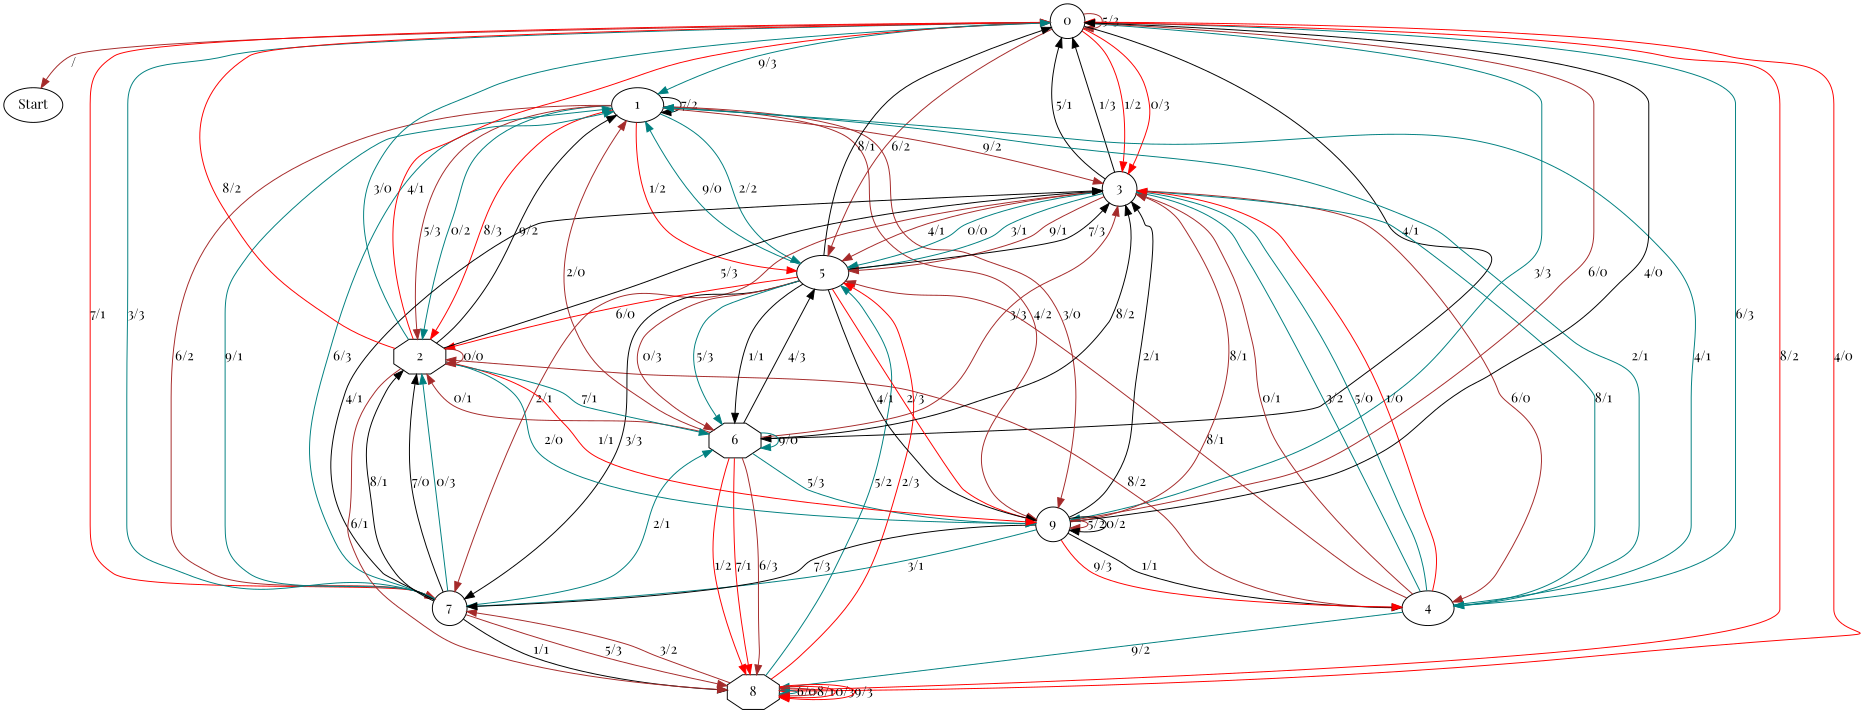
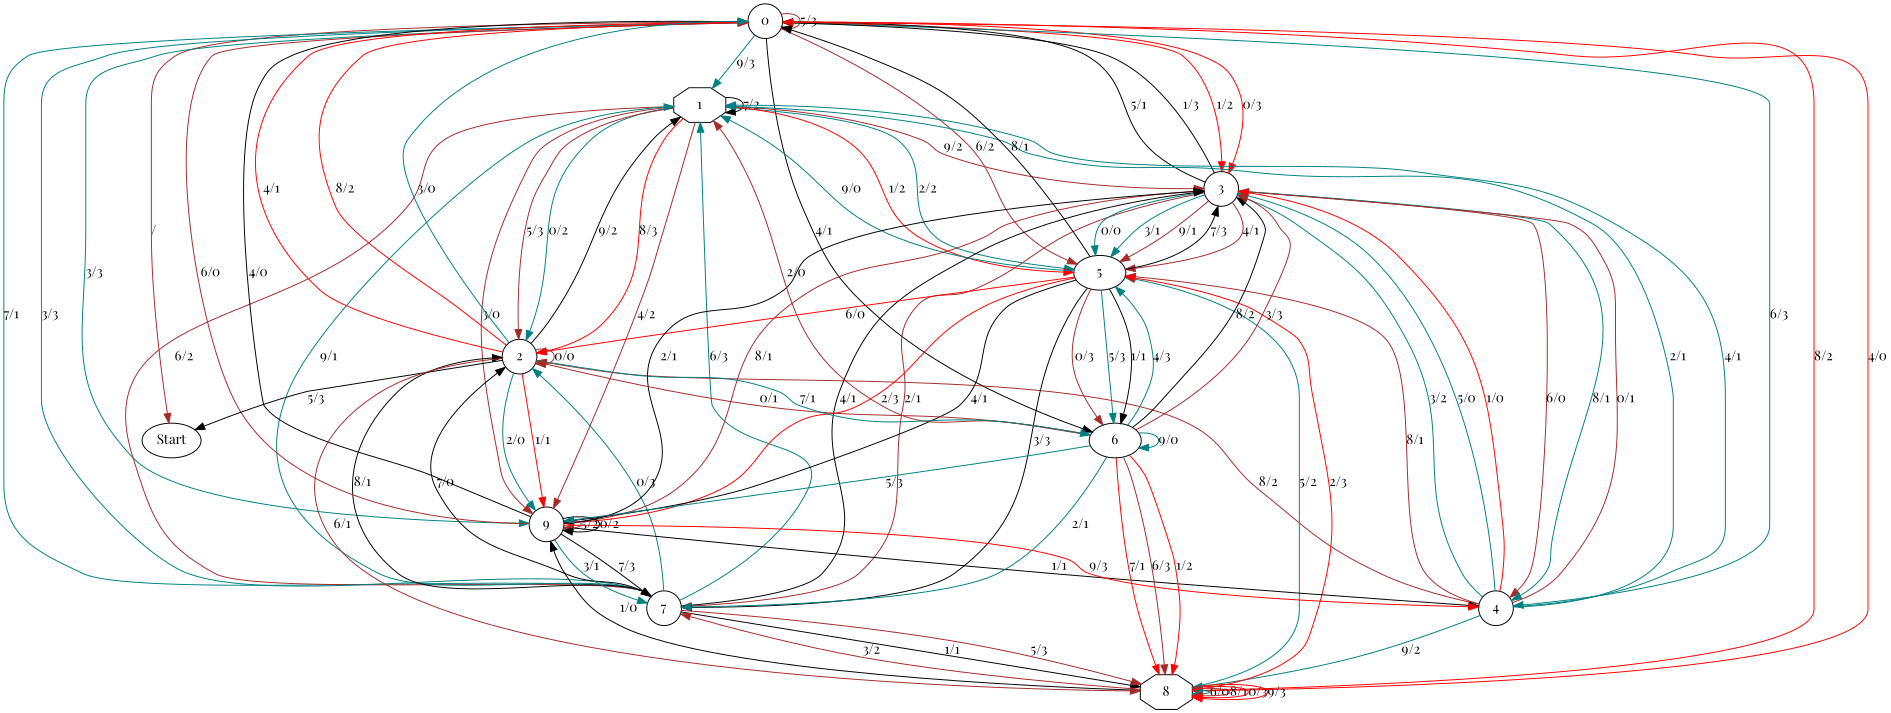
(114, 56) -> (4, 250)
(638, 105) -> (700, 105)
(746, 247) -> (351, 384)
(420, 357) -> (520, 357)
(777, 361) -> (1153, 358)
(735, 440) -> (1115, 440)
(616, 574) -> (938, 590)
(1428, 608) -> (1496, 608)
none -> (827, 669)
